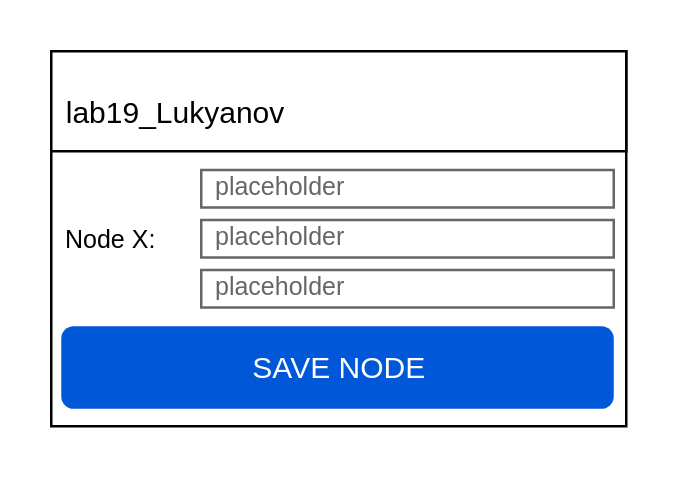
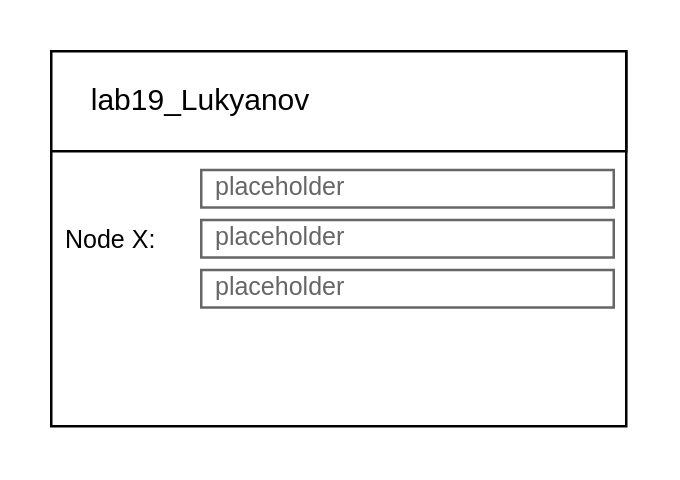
(176, 114) -> (201, 101)
(338, 368) -> none
